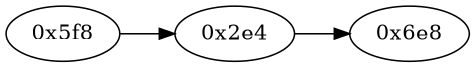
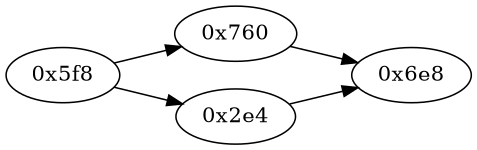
none -> (236, 34)
